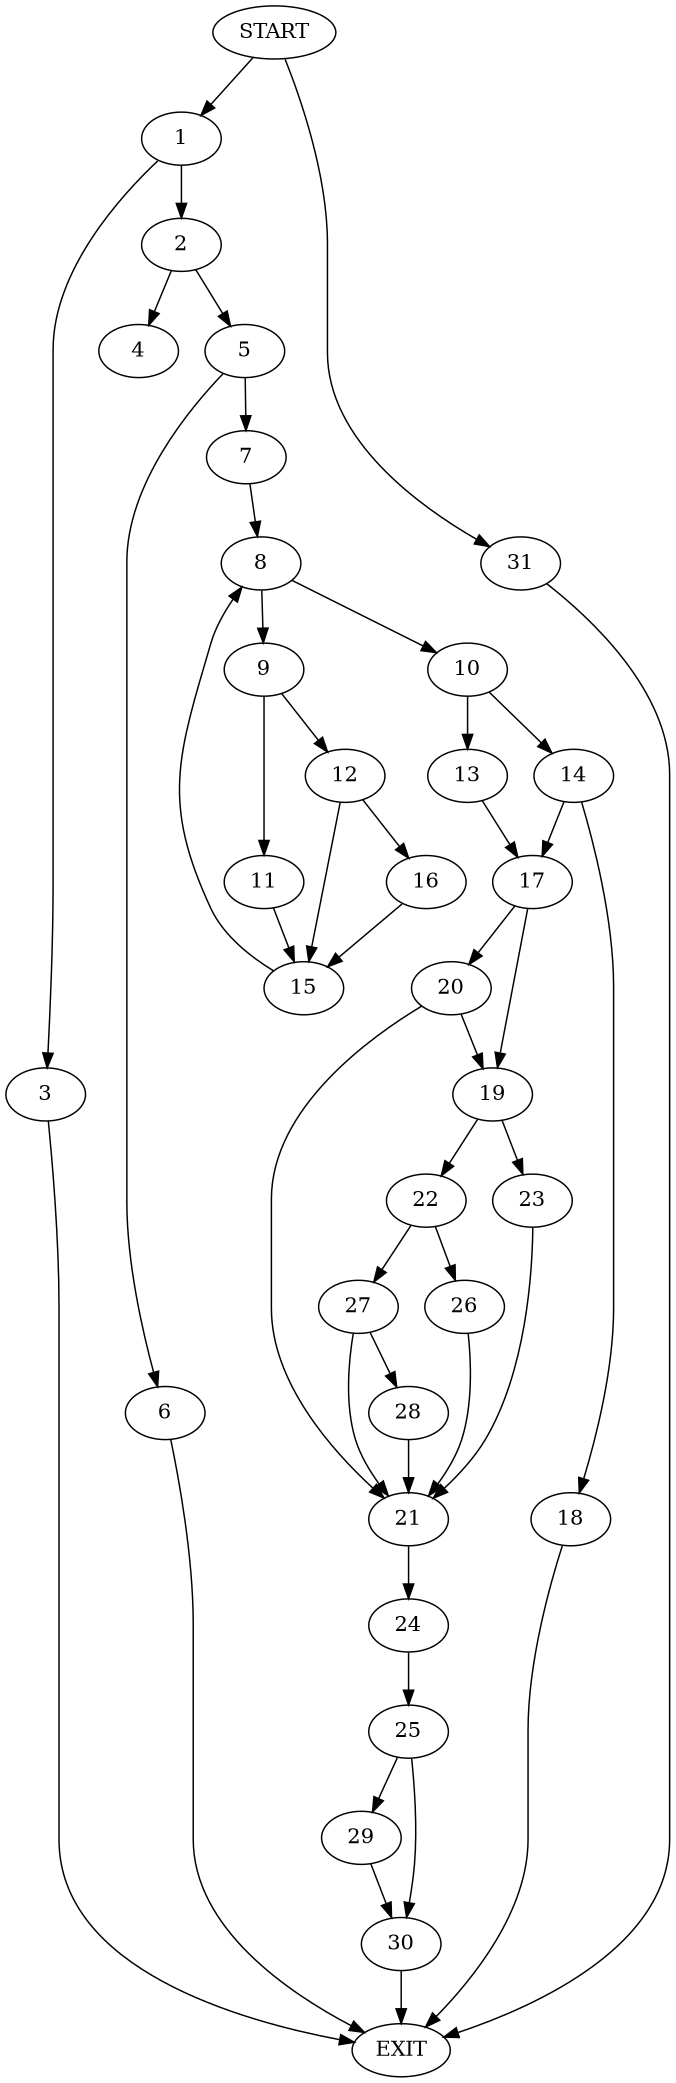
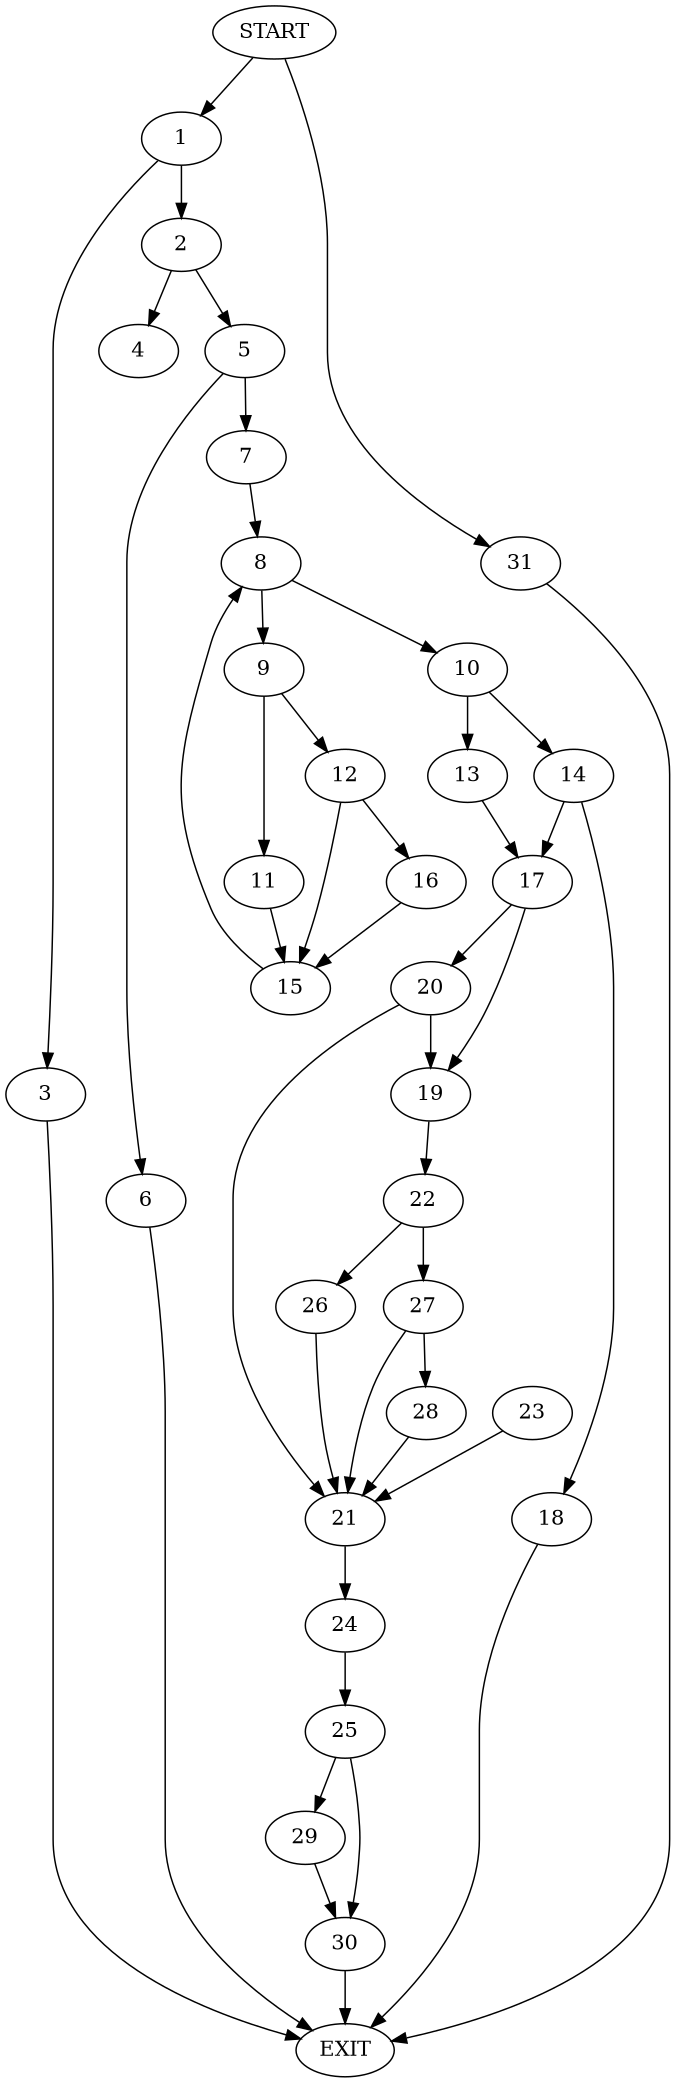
(510, 1140) -> none
